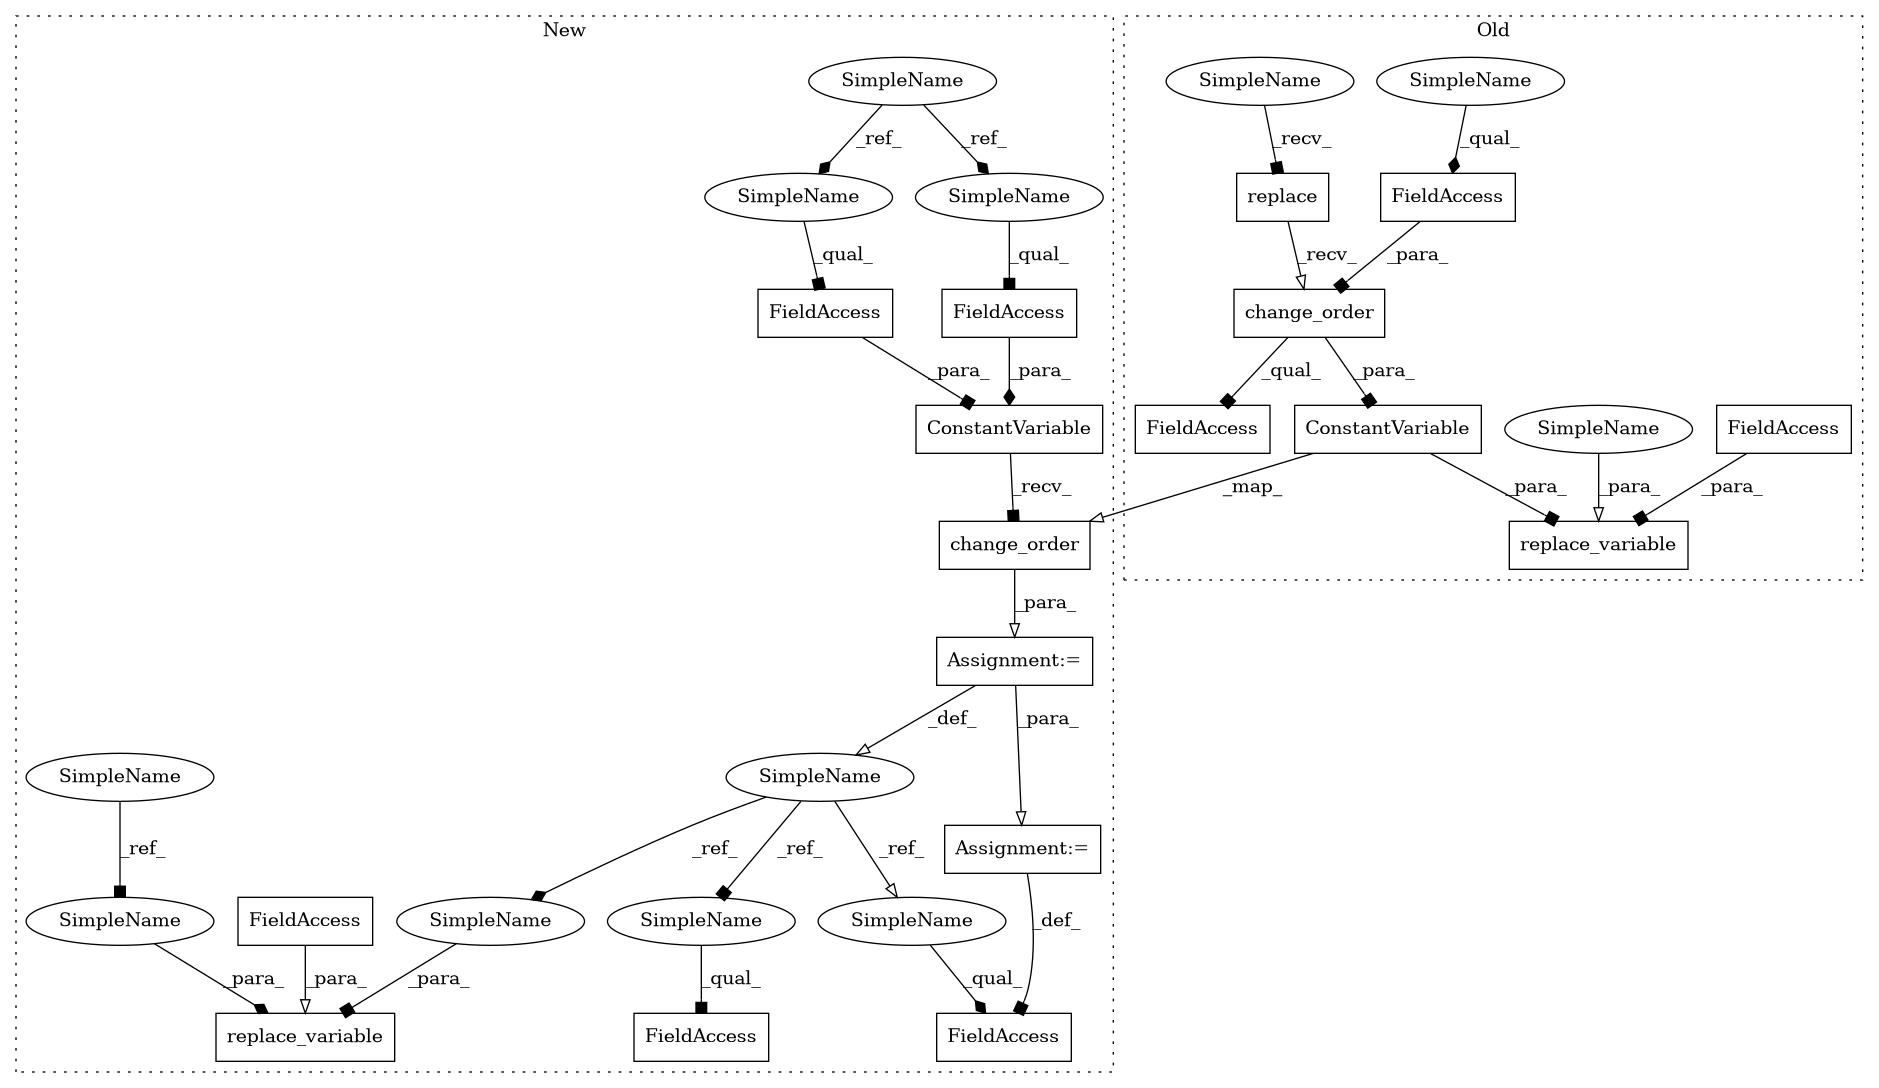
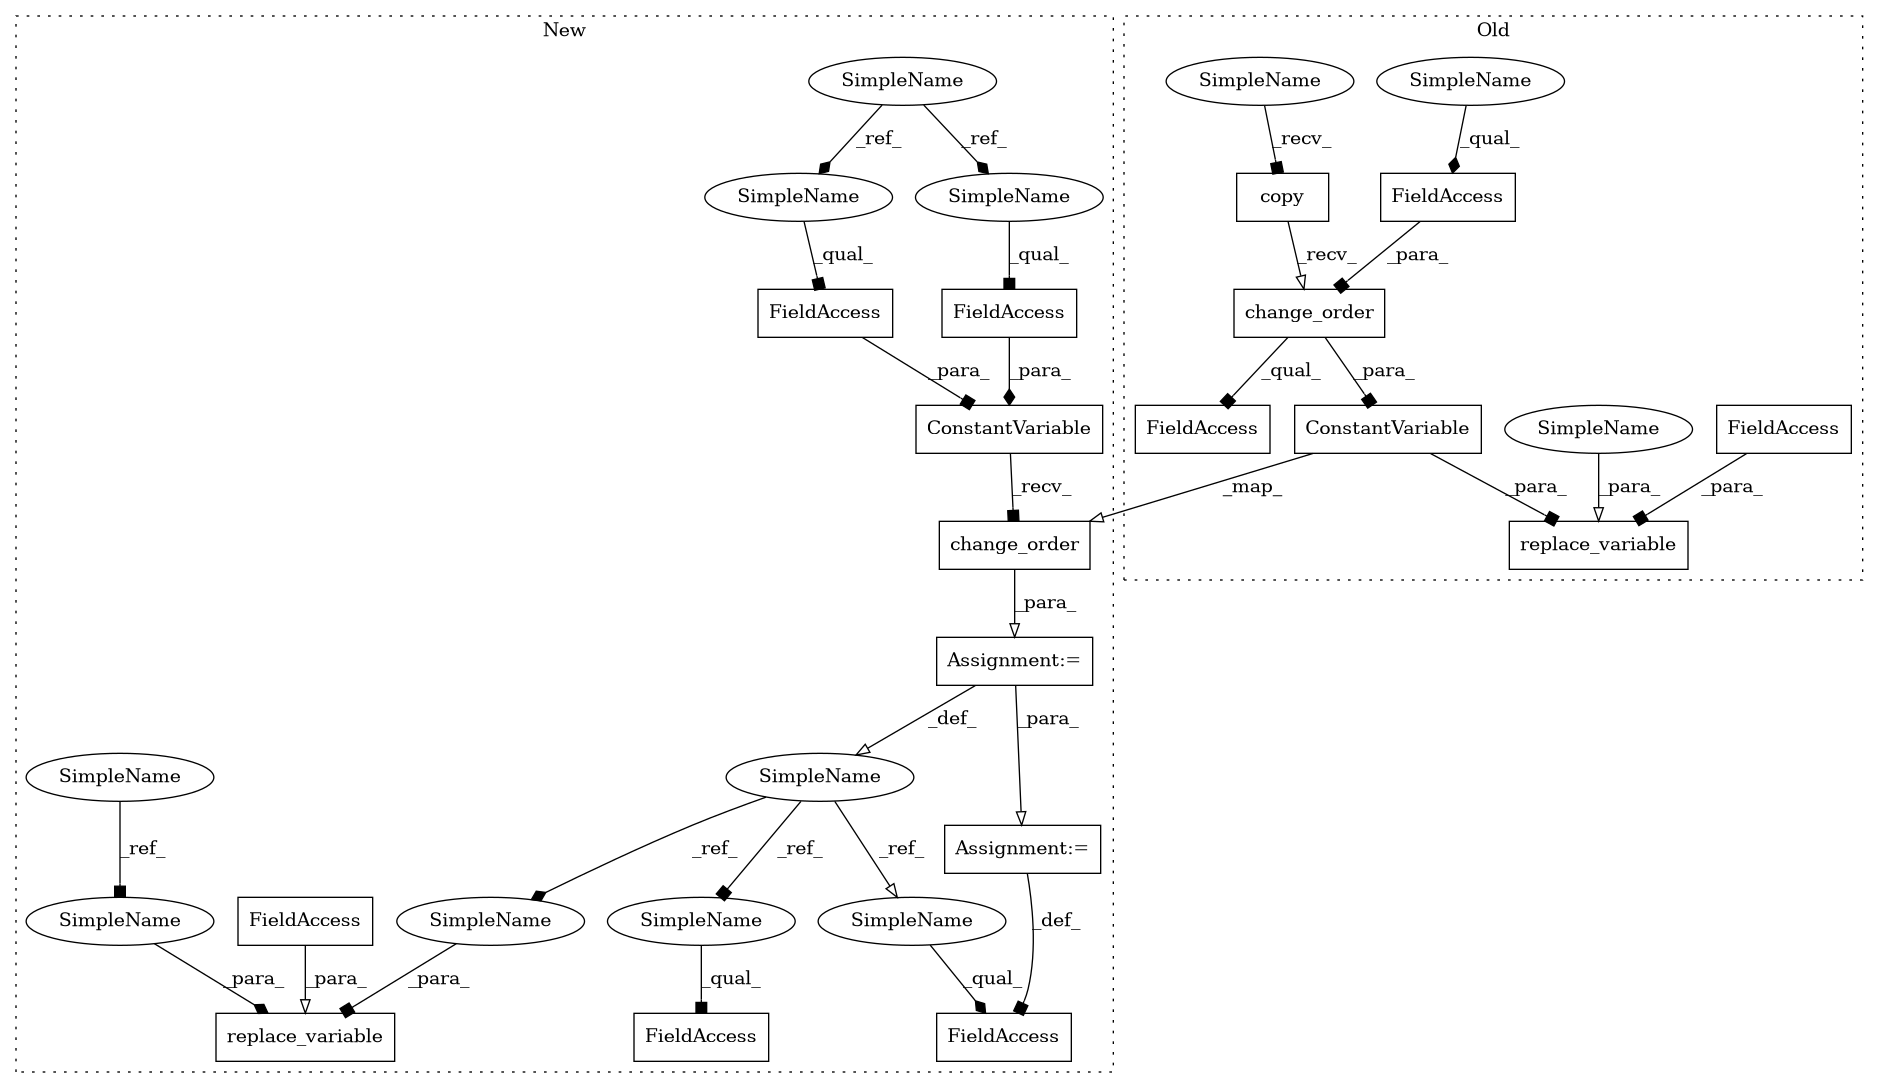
(1283, 197) -> (1283, 197)
